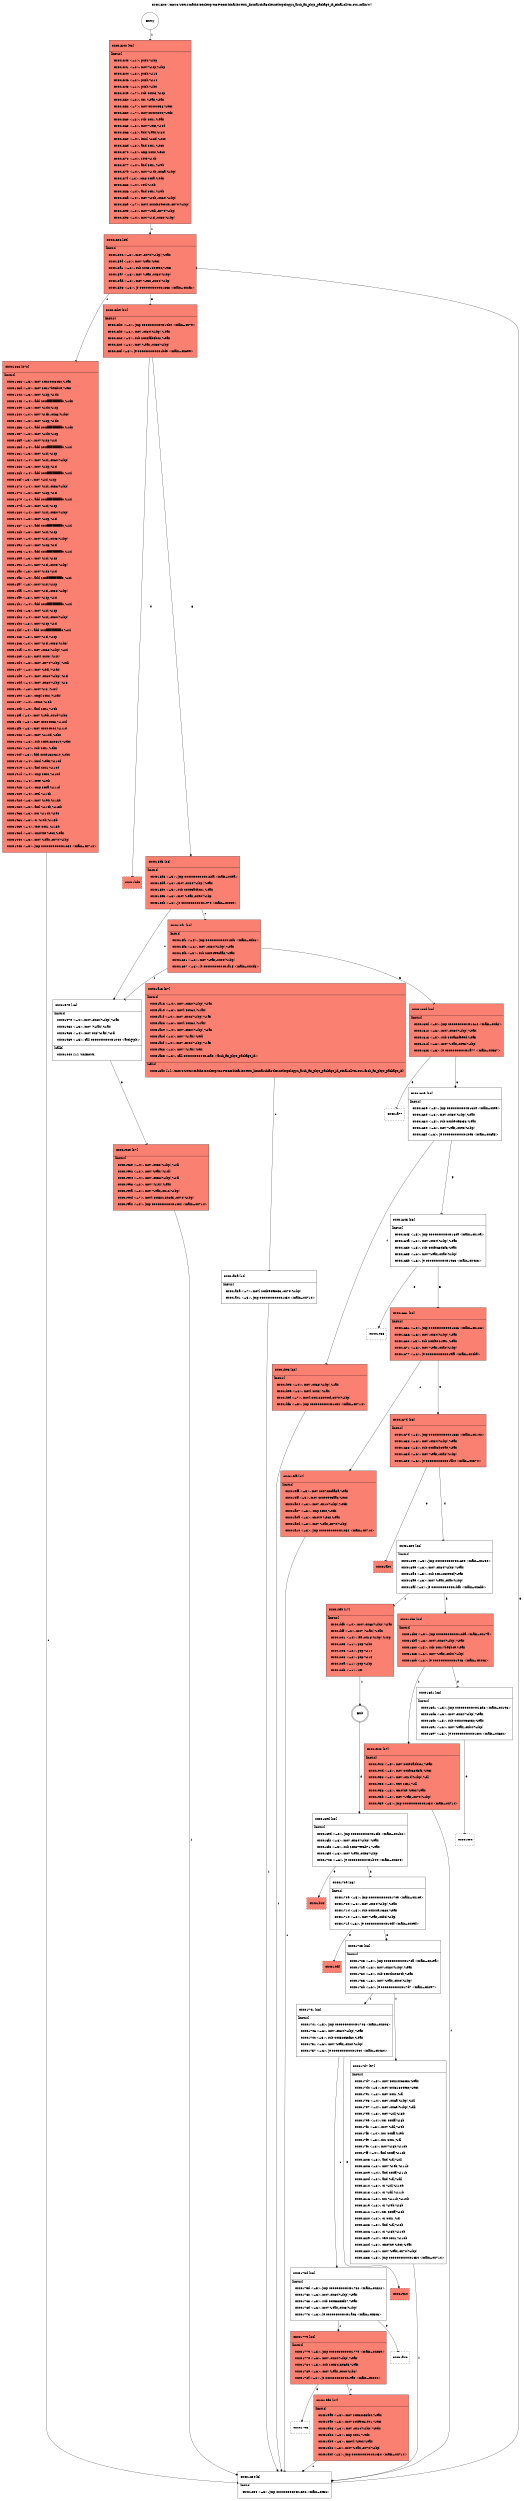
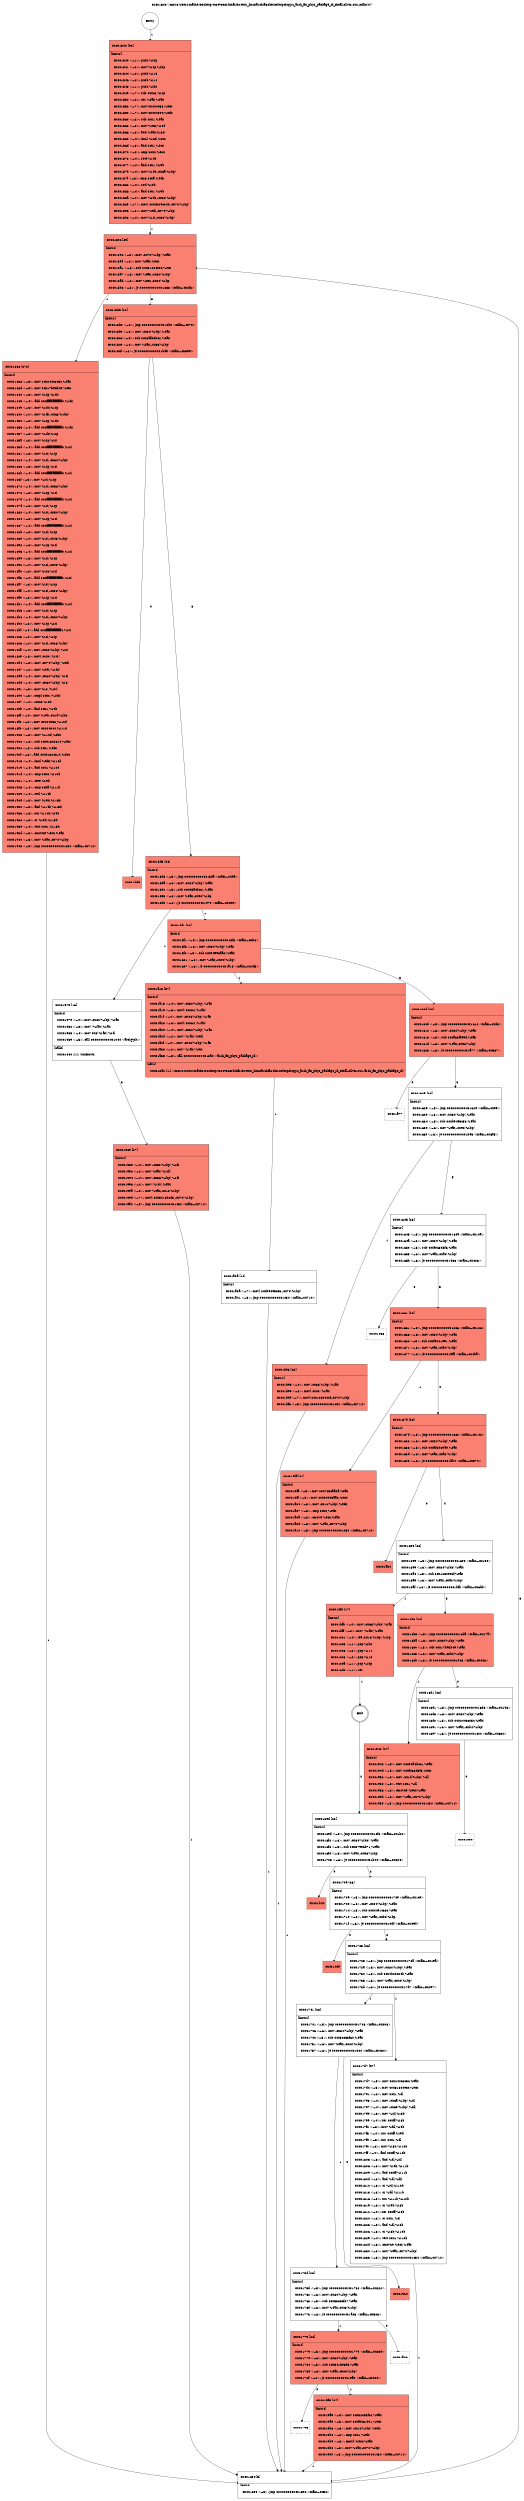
(145, 982) -> (237, 978)
(449, 2185) -> none
